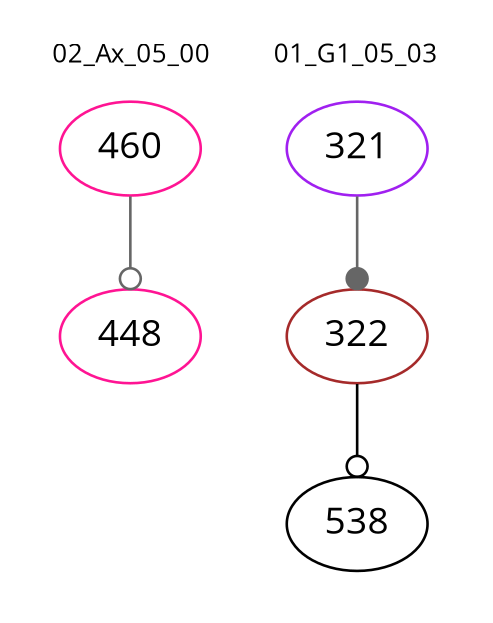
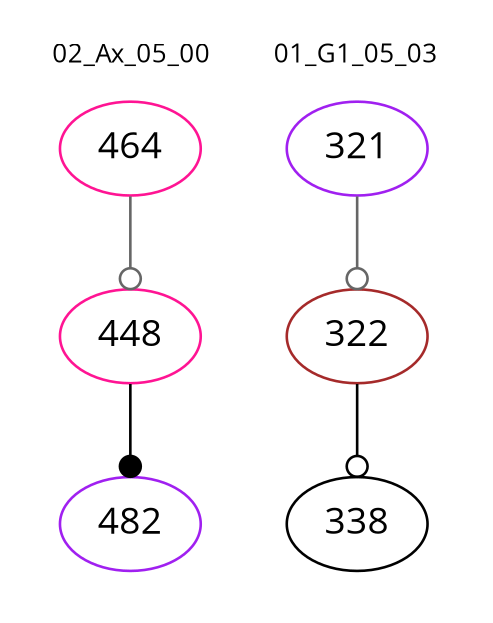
(130, 149) -> (130, 149)
(357, 232) -> (357, 232)
none -> (130, 524)
(357, 524) -> (357, 524)
